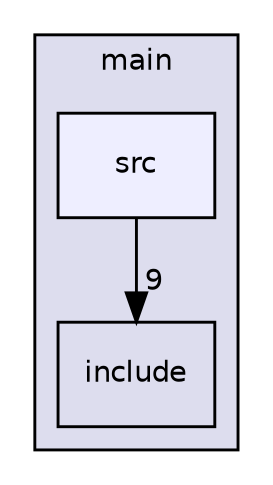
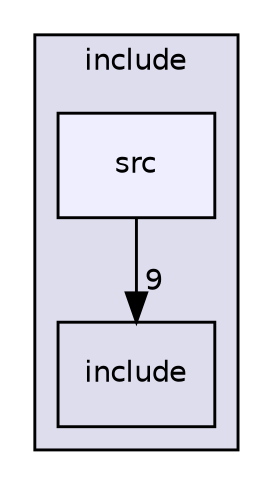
(136, 62) -> (136, 62)
